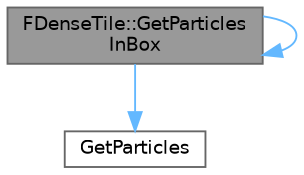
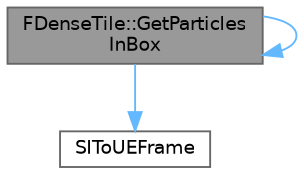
(135, 149) -> (135, 149)
